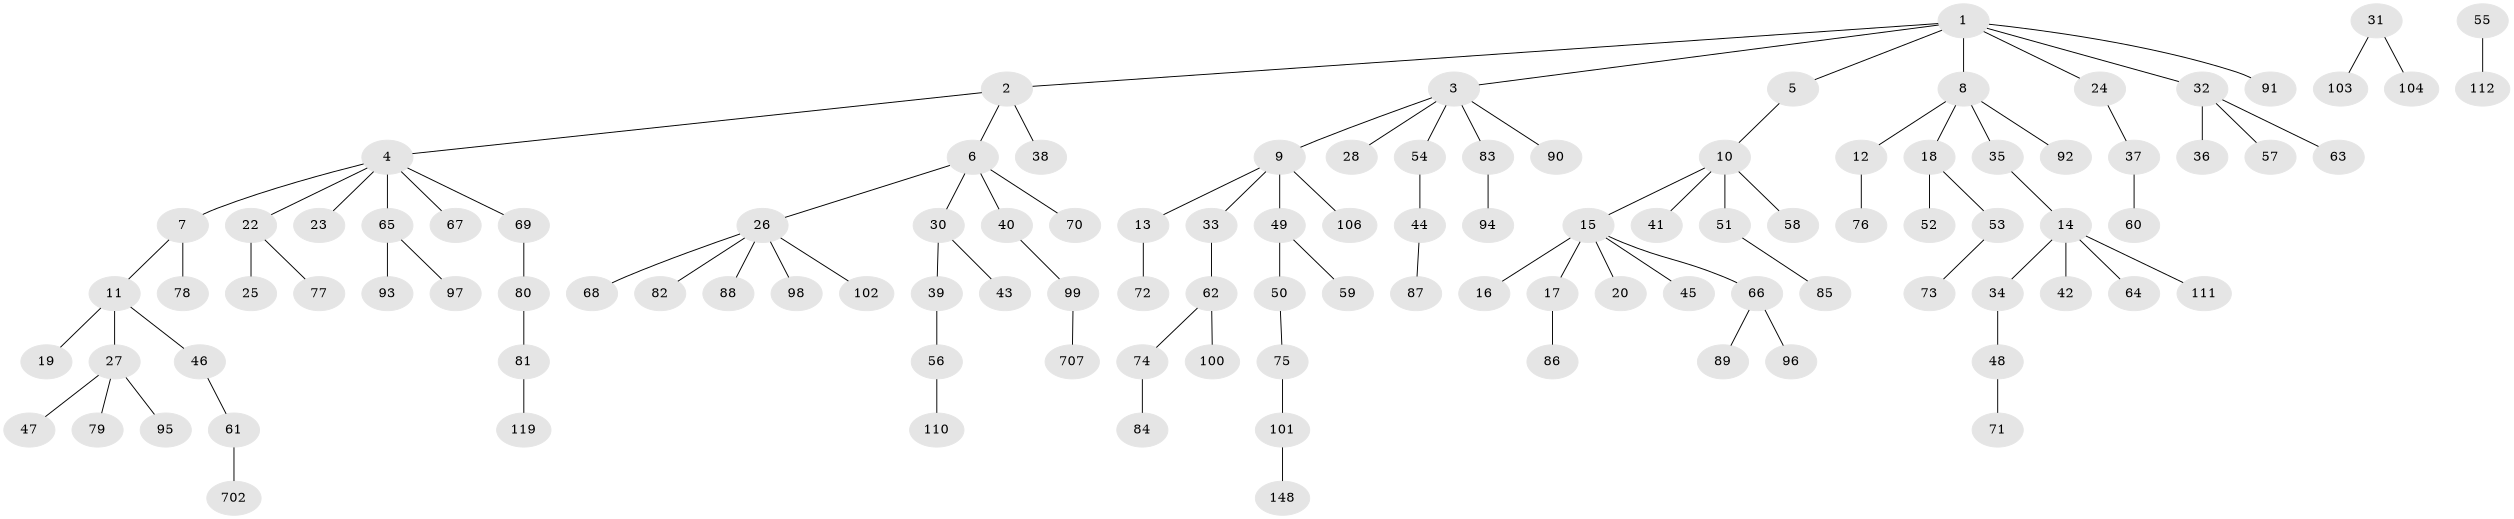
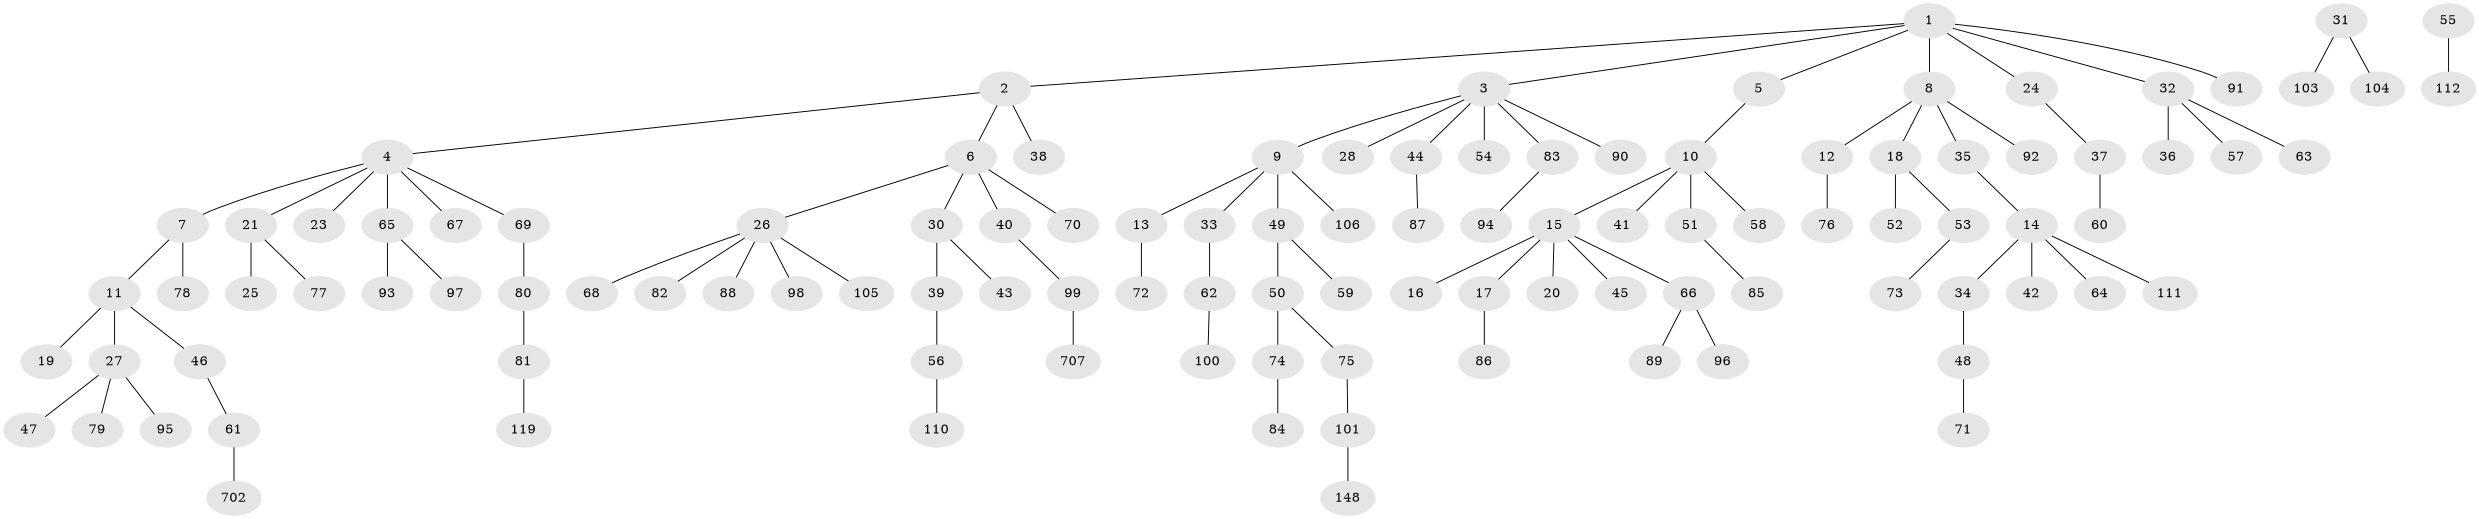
(1420, 191) -> (1450, 123)
(251, 225) -> (251, 225)
(867, 294) -> (867, 294)
(1177, 328) -> (1278, 328)
